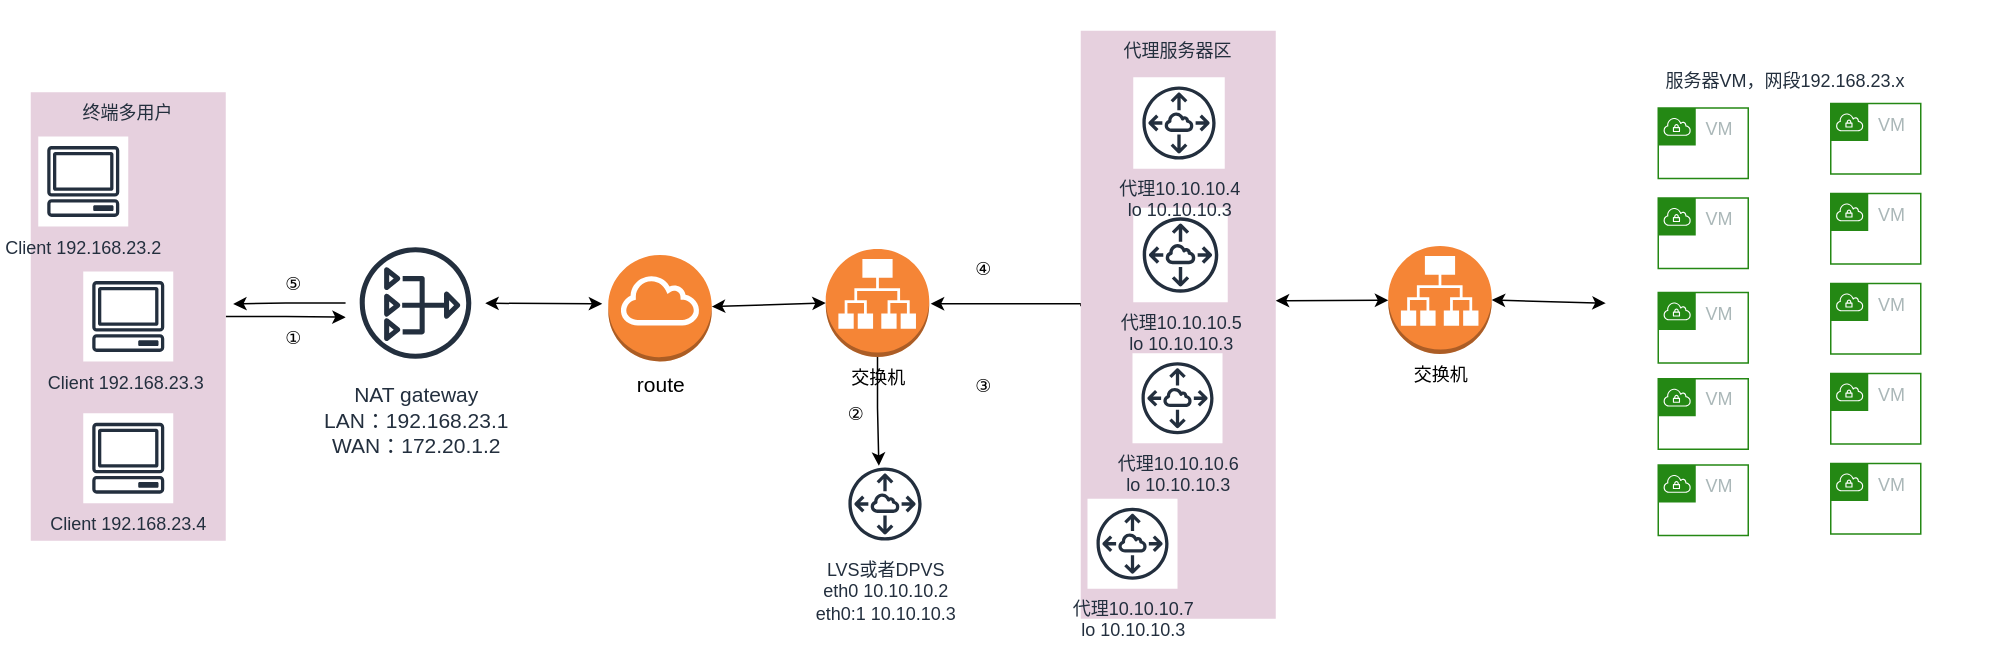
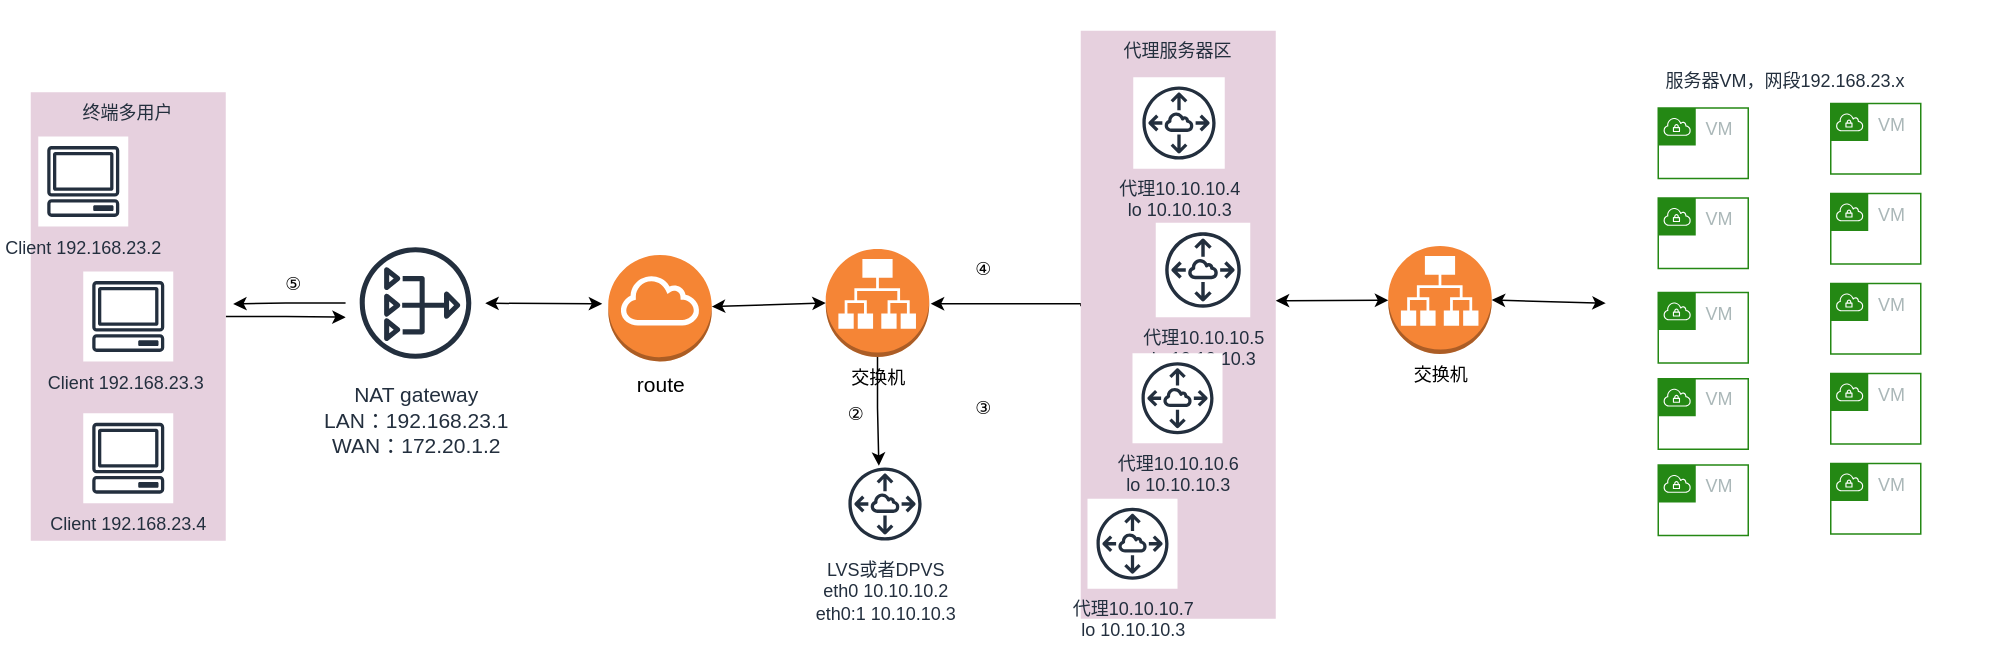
(1181, 255) -> (1203, 270)
(293, 338) -> none
(983, 386) -> (983, 409)
